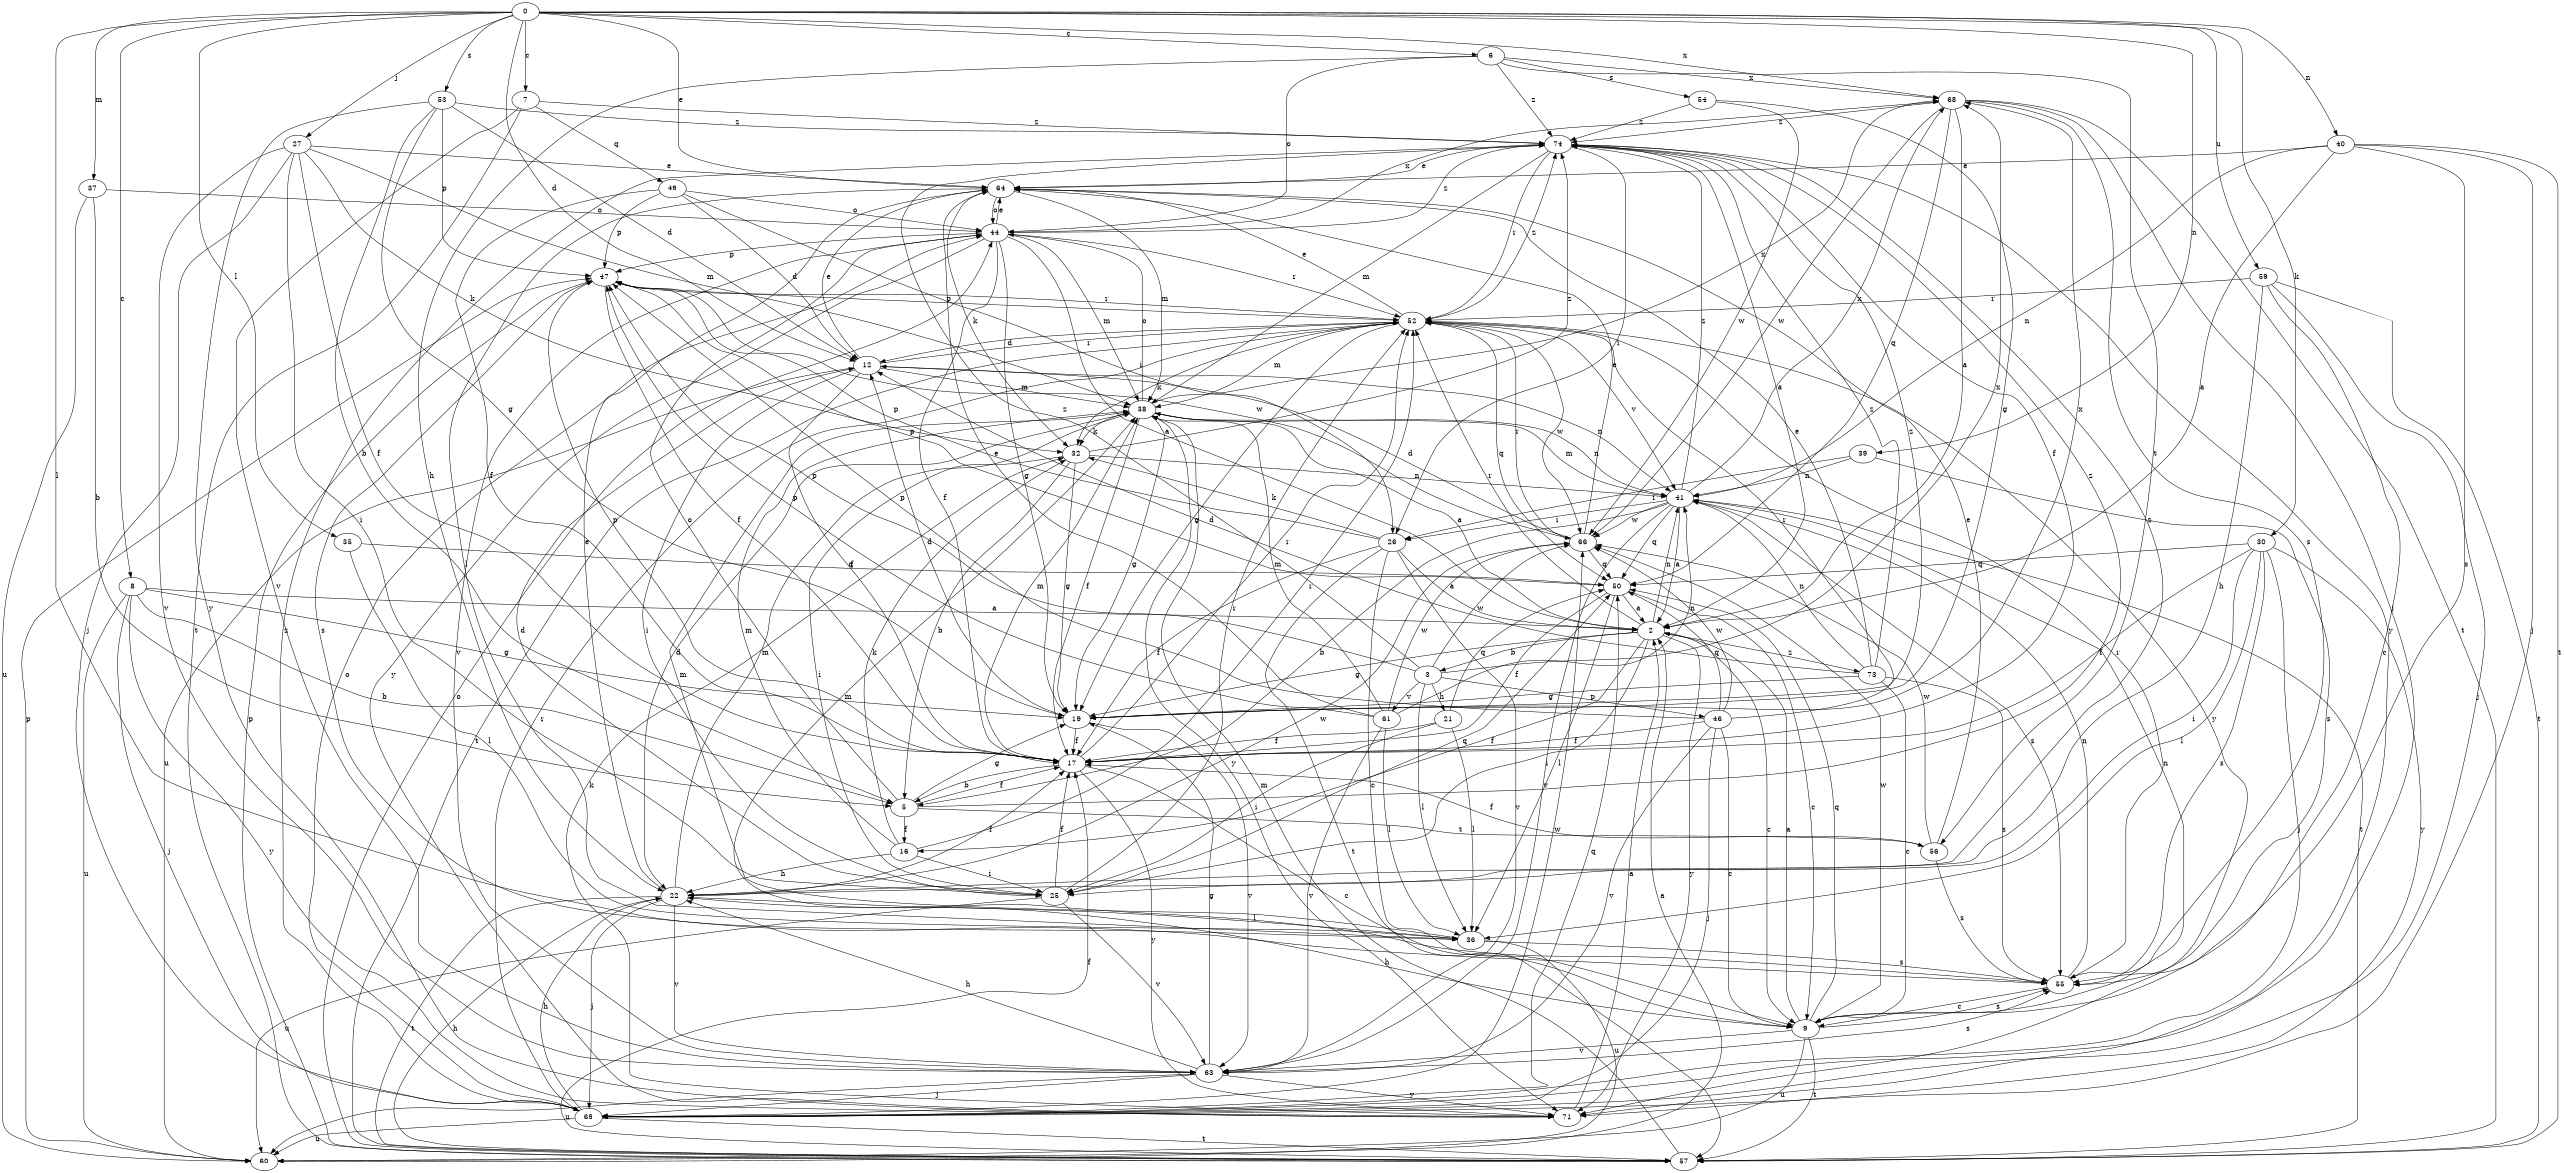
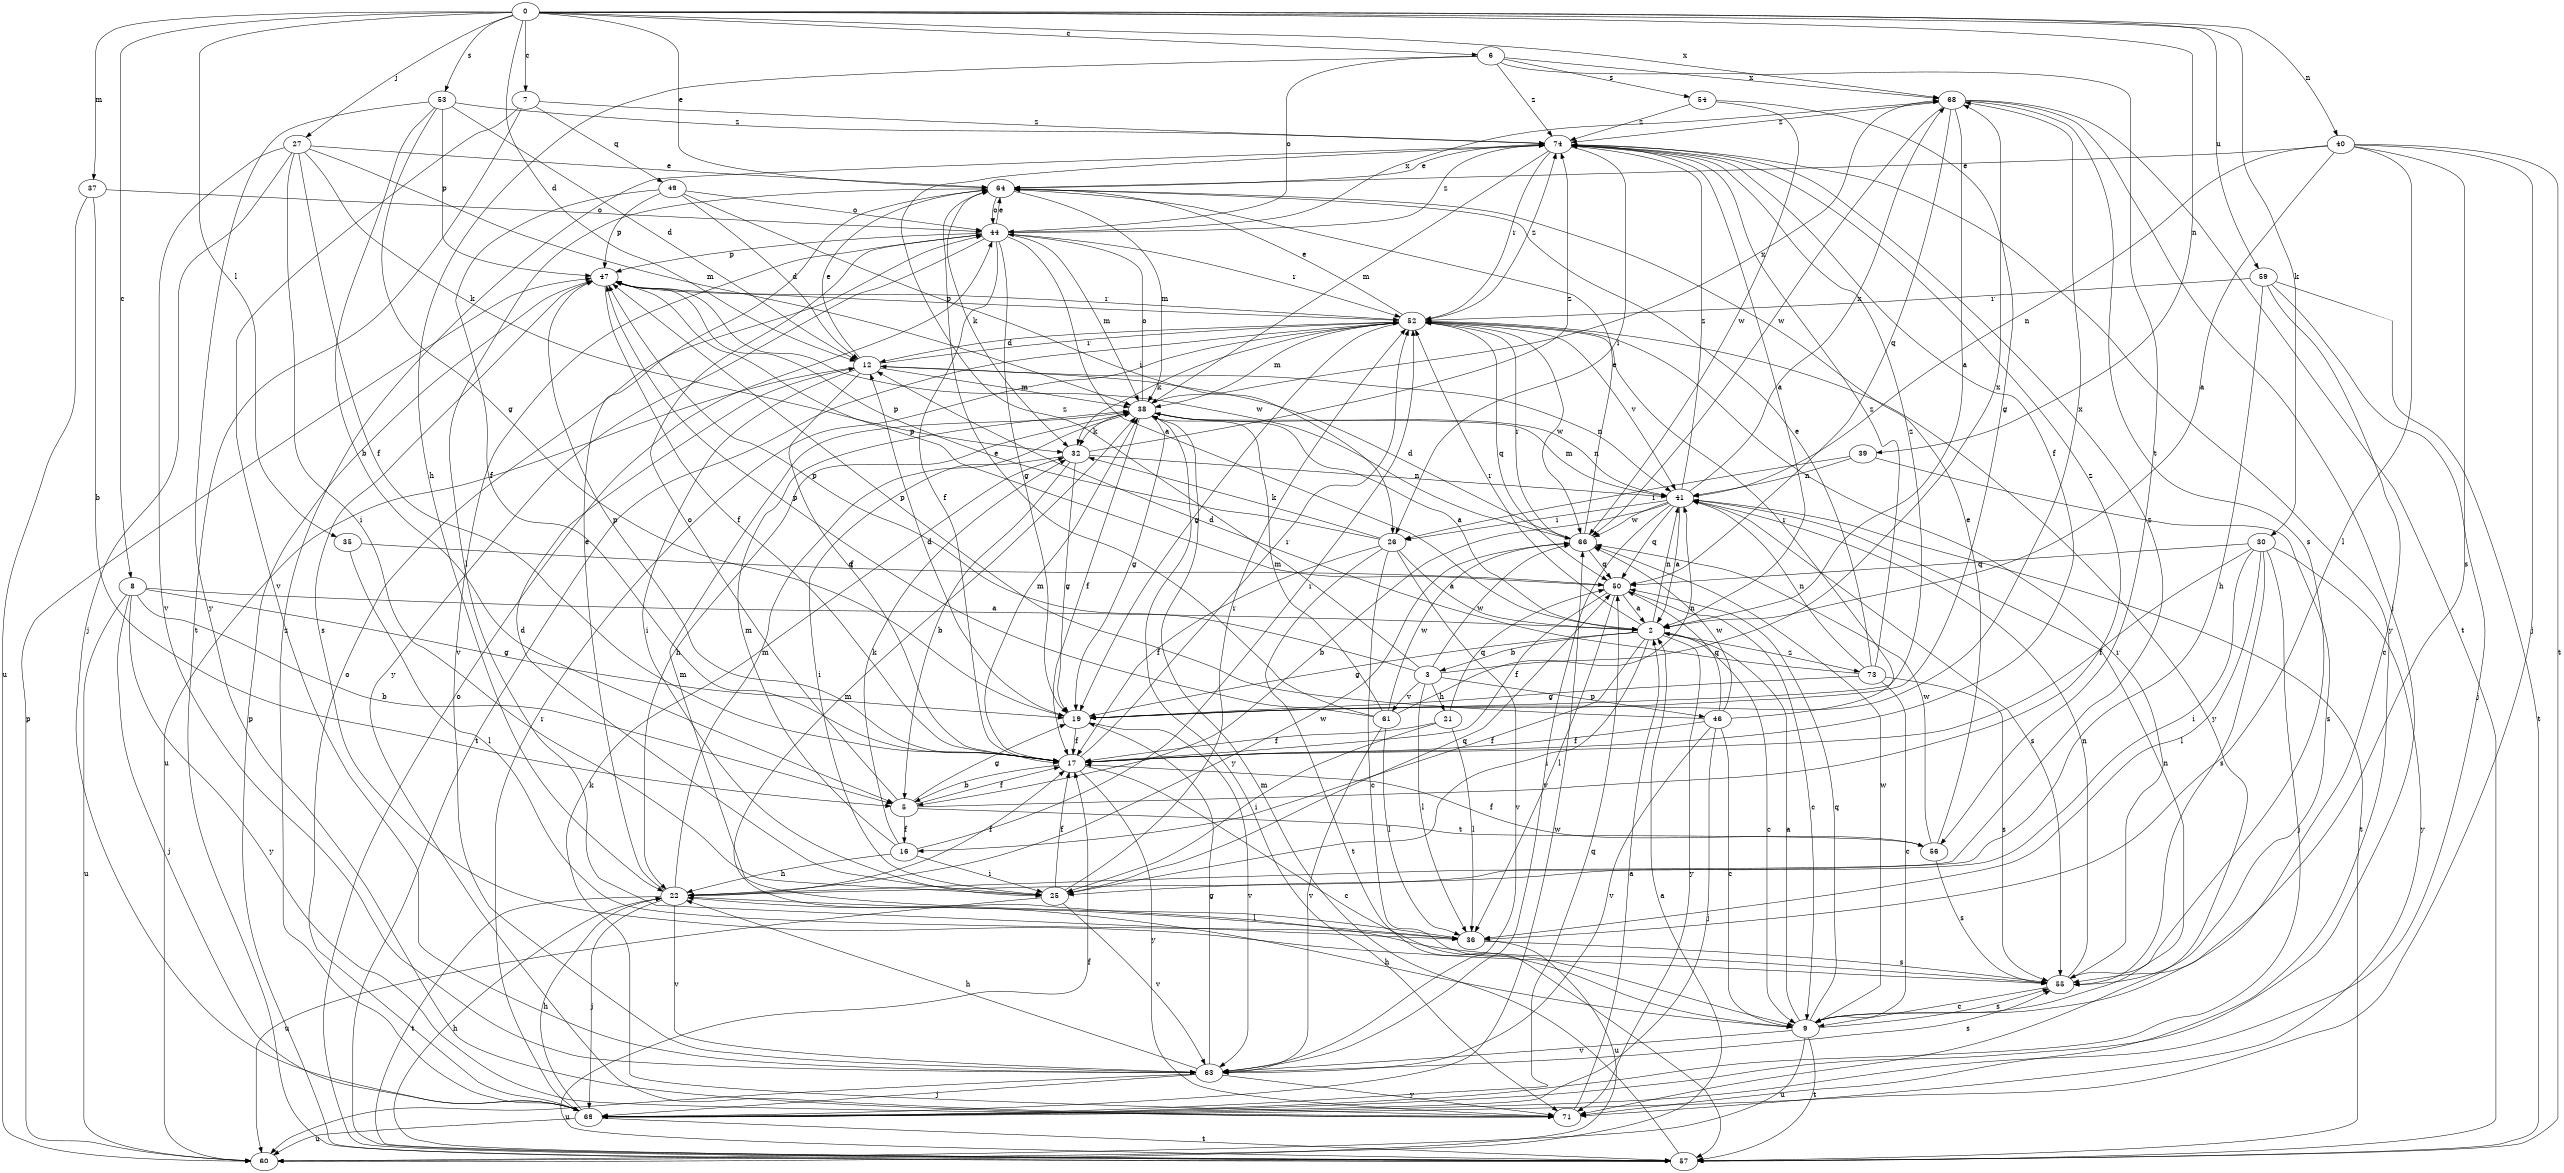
(679, 653) -> (679, 653)
(204, 796) -> (2191, 783)
